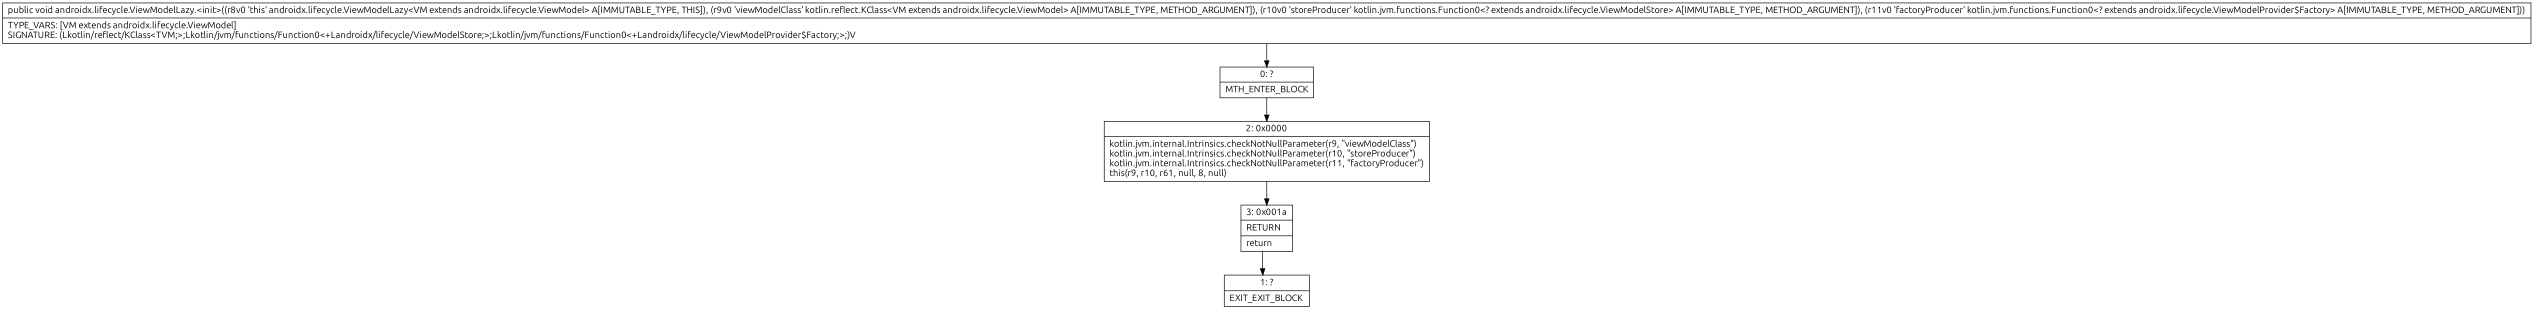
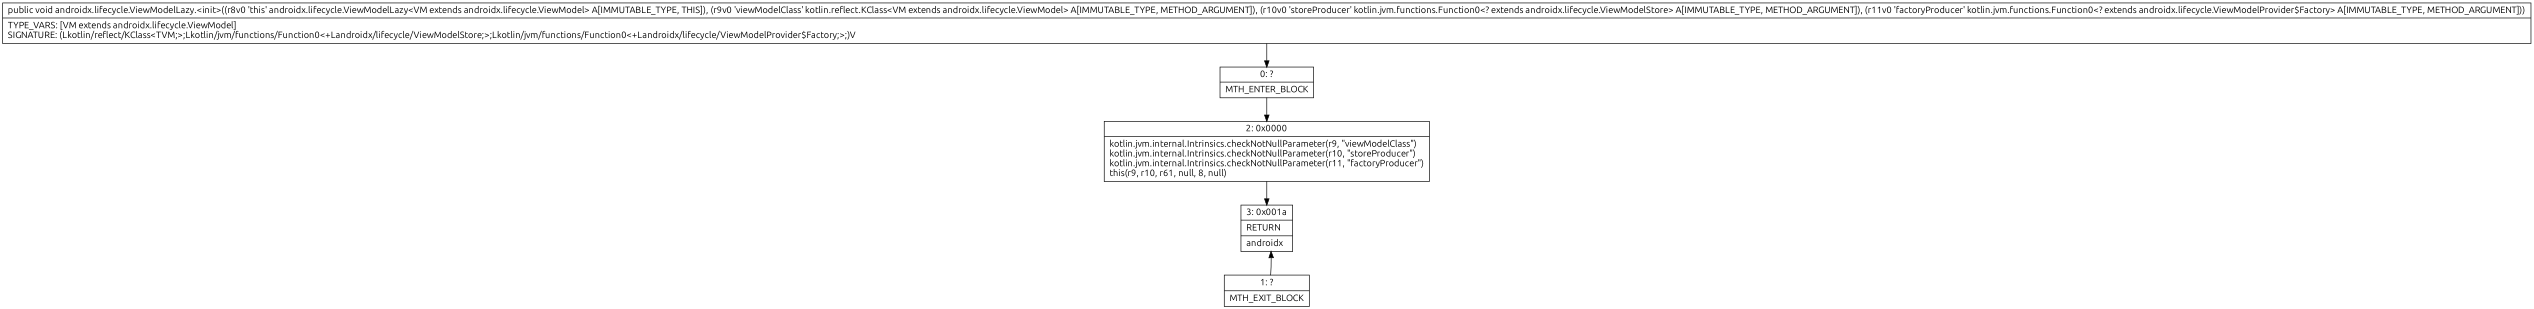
(1259, 243) -> (1265, 243)
(1262, 260) -> (1271, 267)
(1266, 298) -> (1267, 298)
